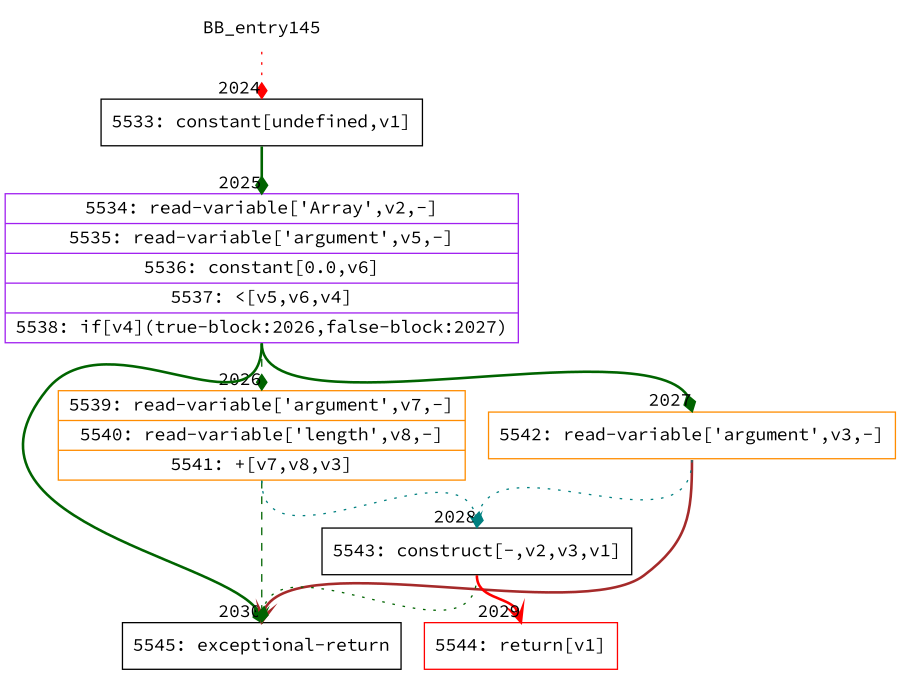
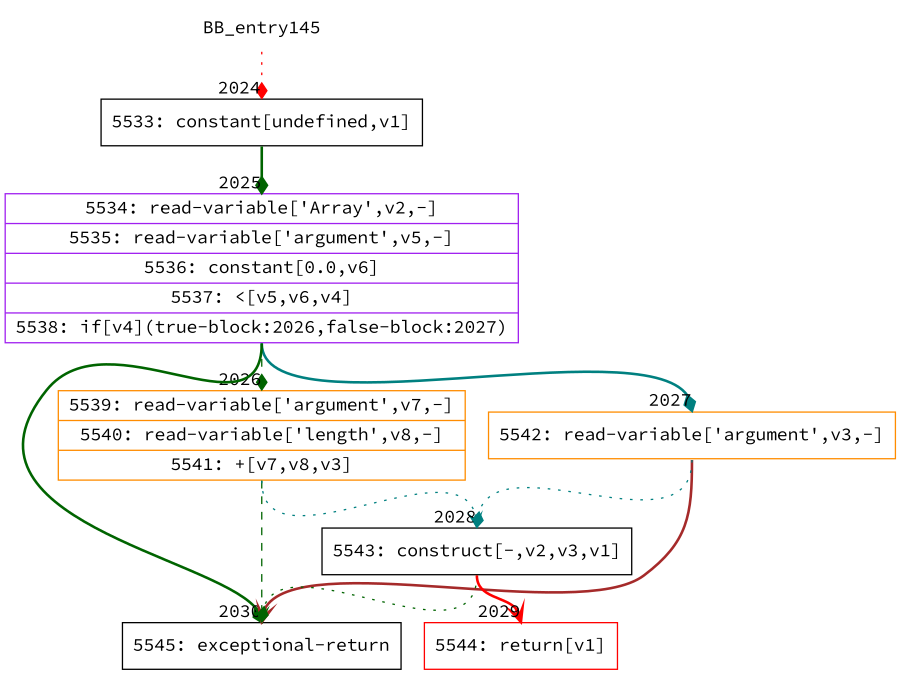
(469, 378) -> (469, 378)
